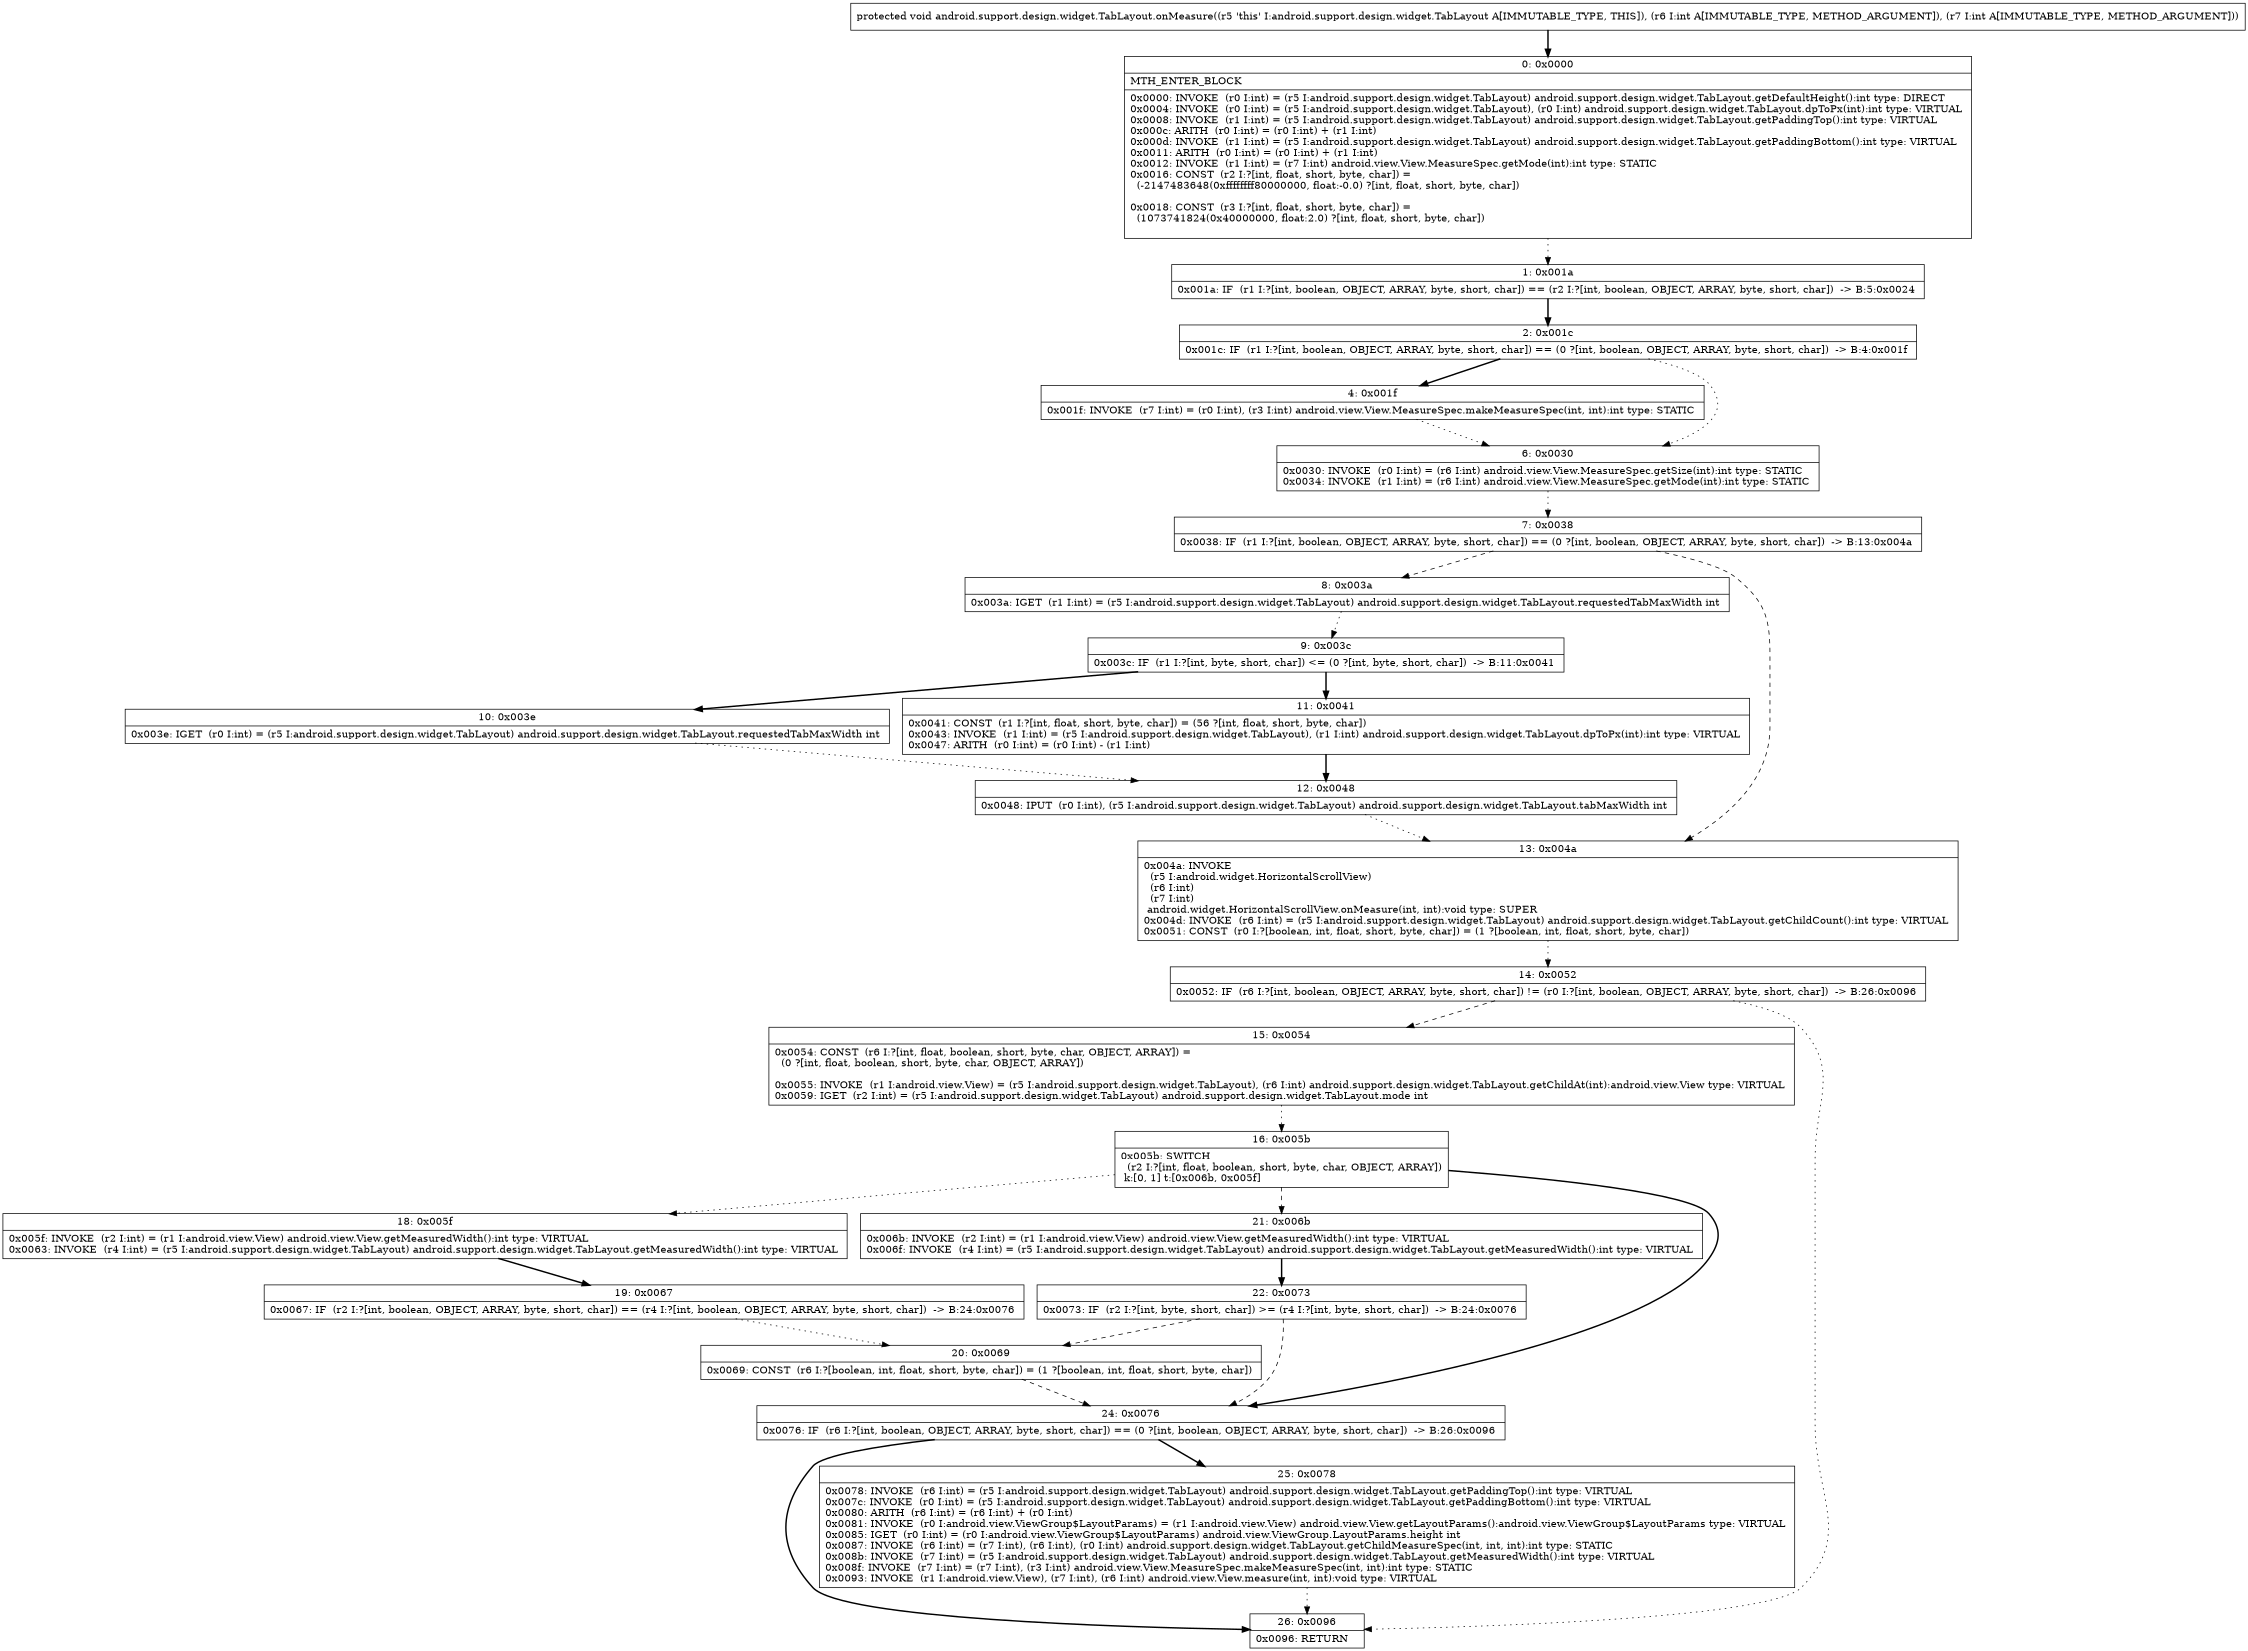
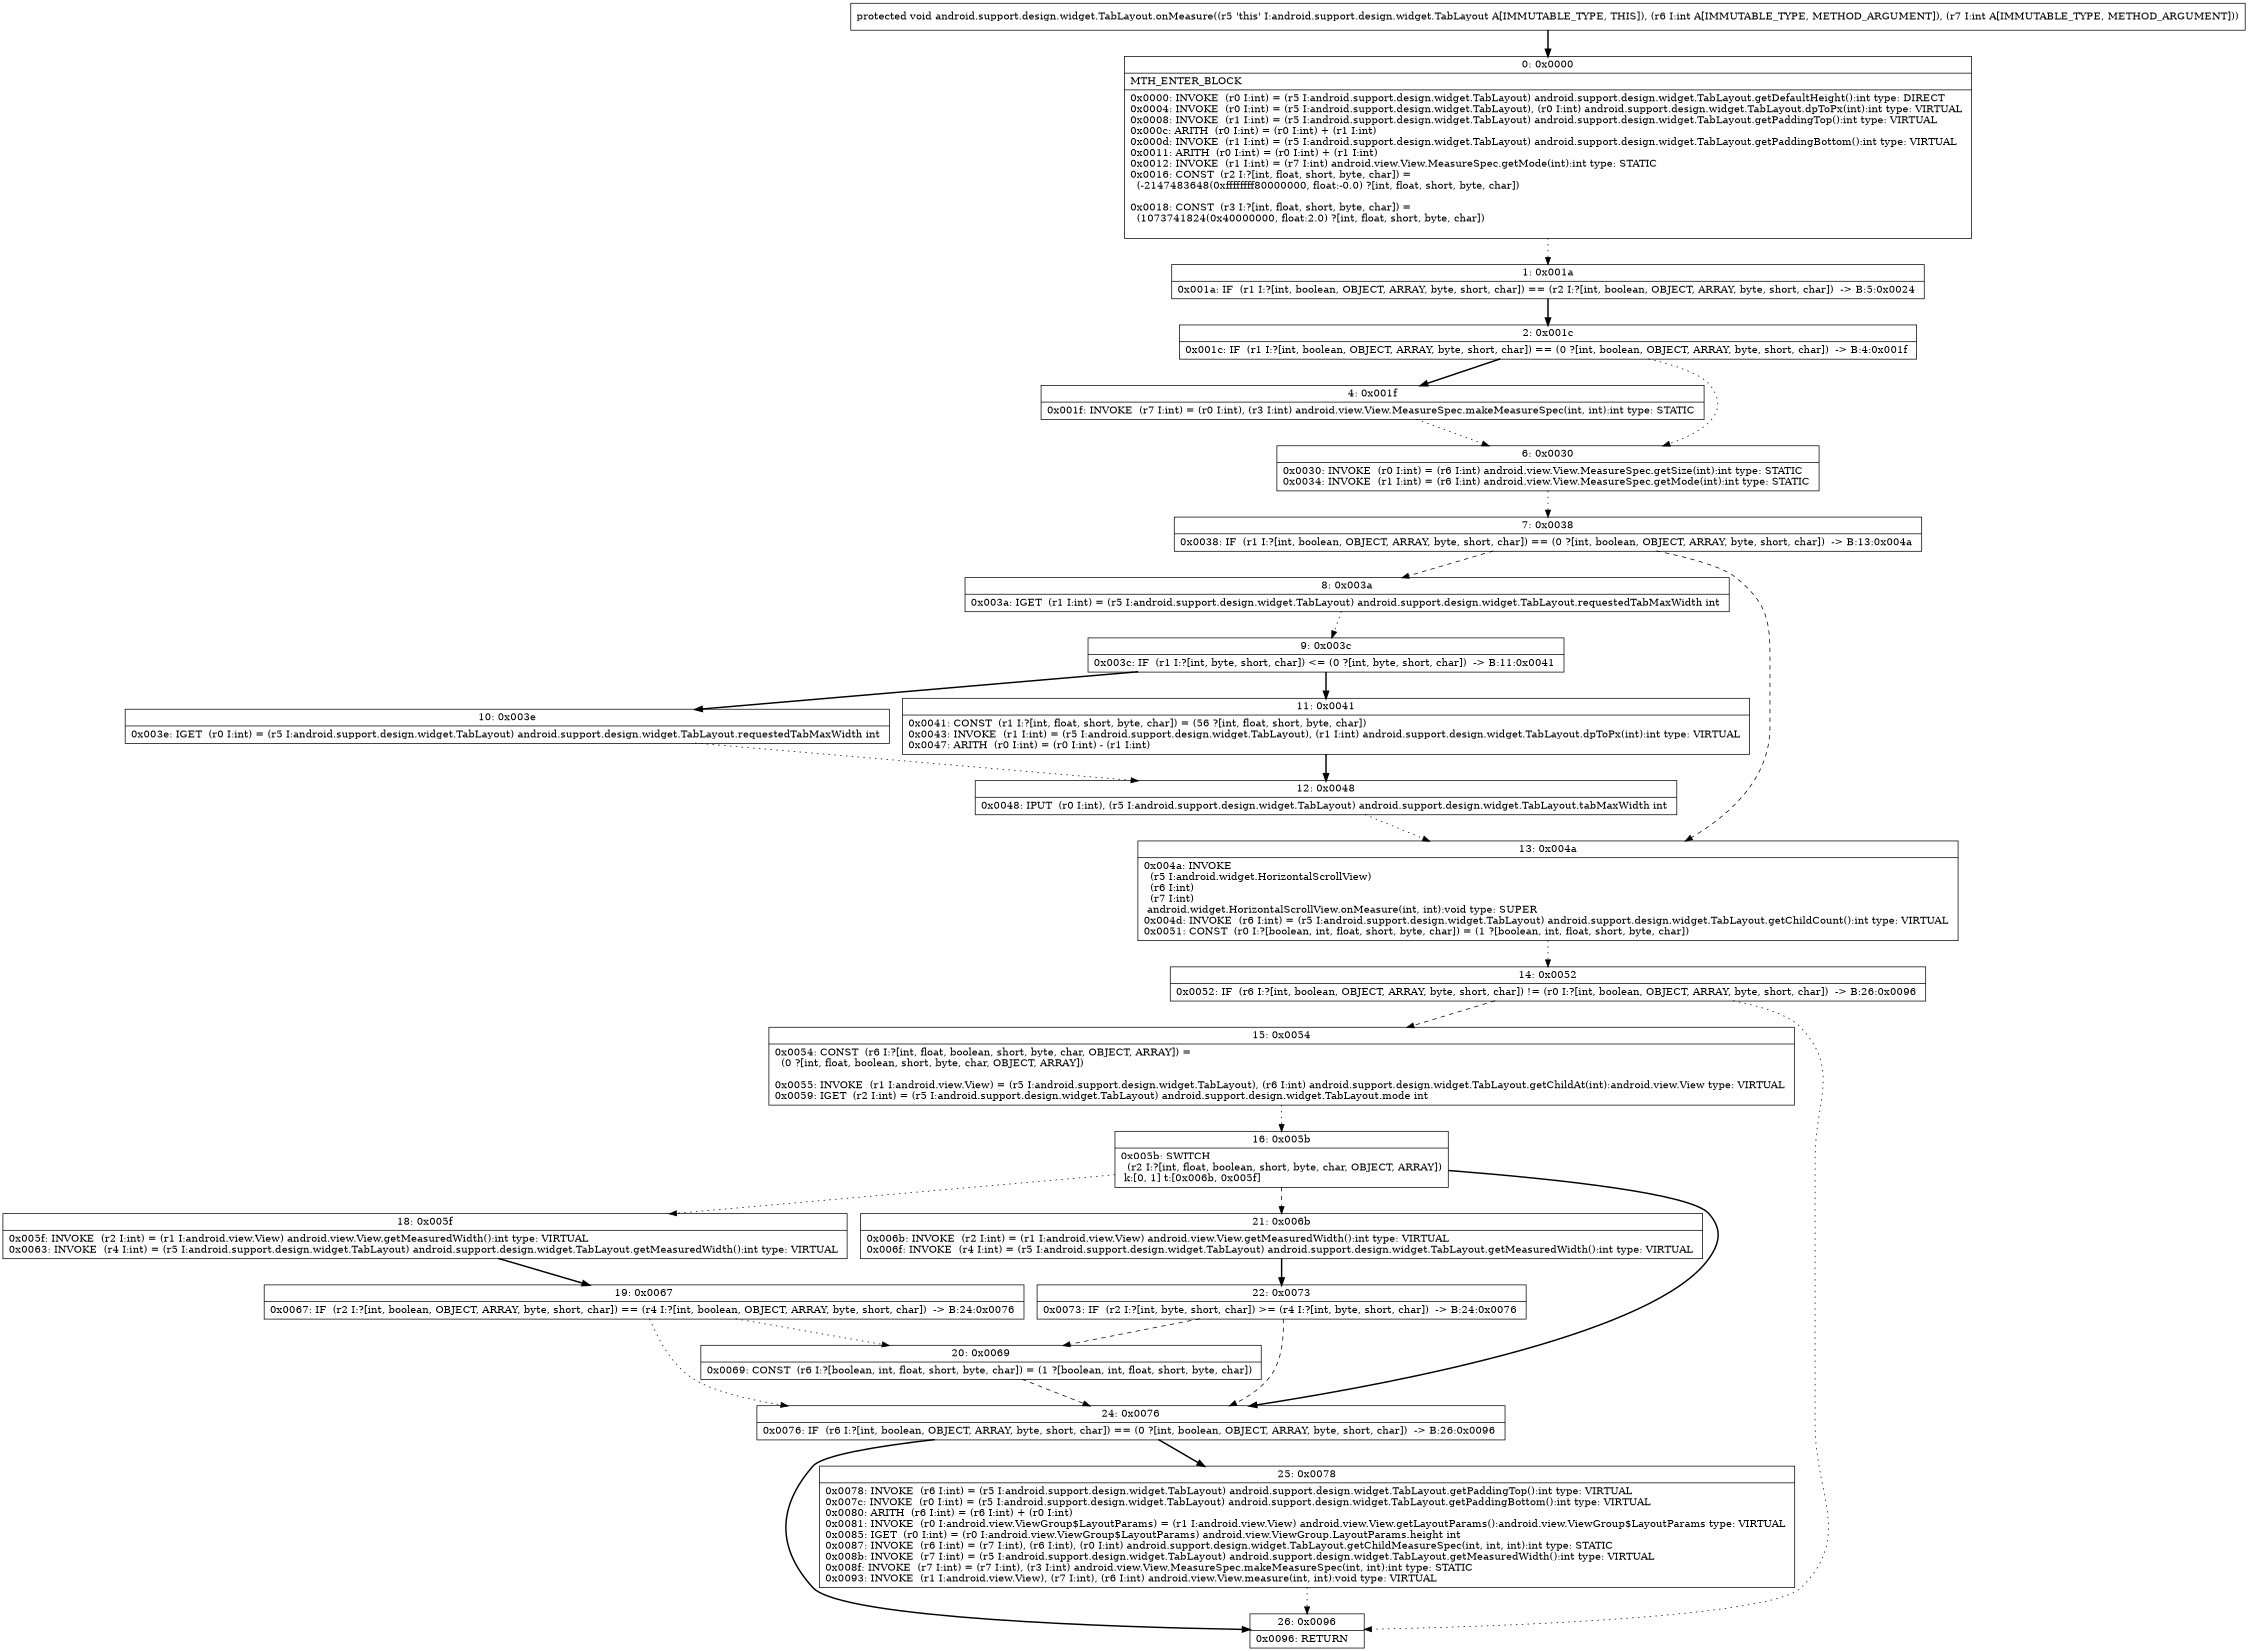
none -> (700, 1383)
